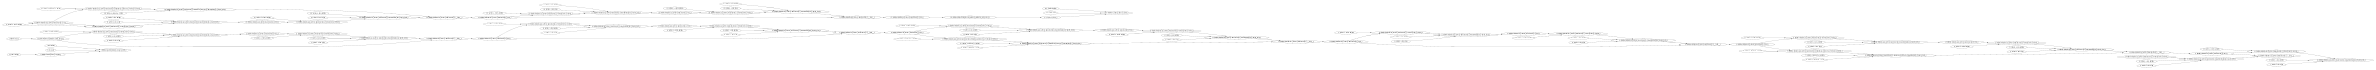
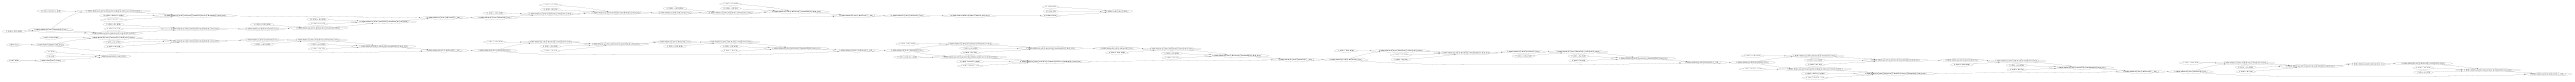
none -> (114, 16)
none -> (2369, 64)
